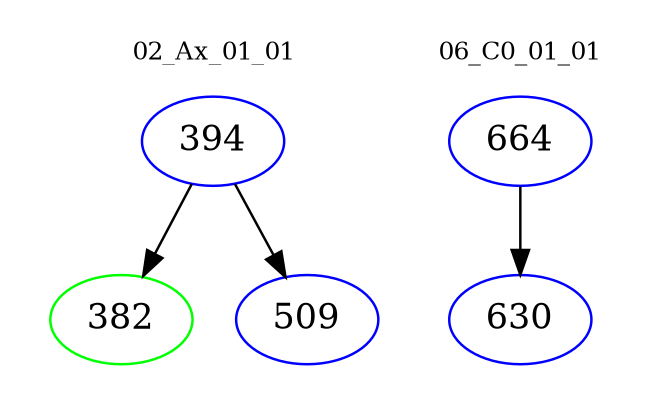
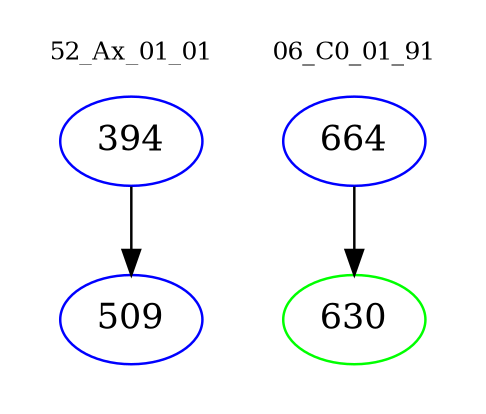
(214, 53) -> (131, 53)
(520, 53) -> (354, 53)
(121, 320) -> none
(520, 320) -> (354, 320)
